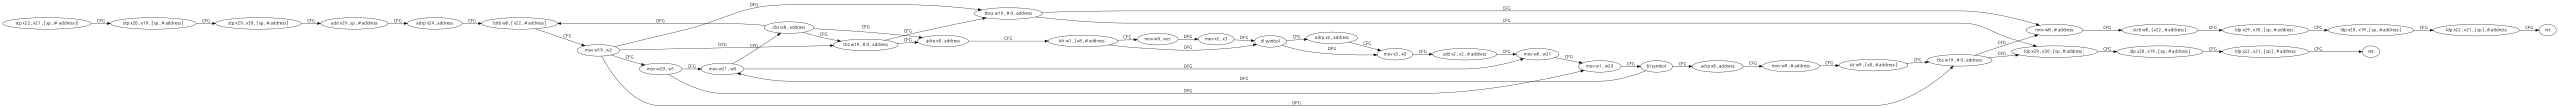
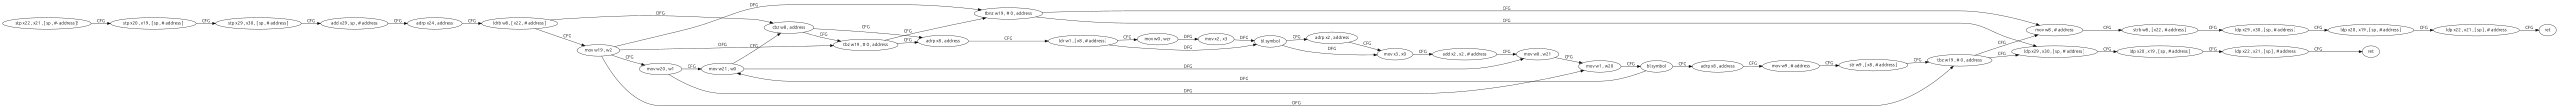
(663, 23) -> (660, 16)
